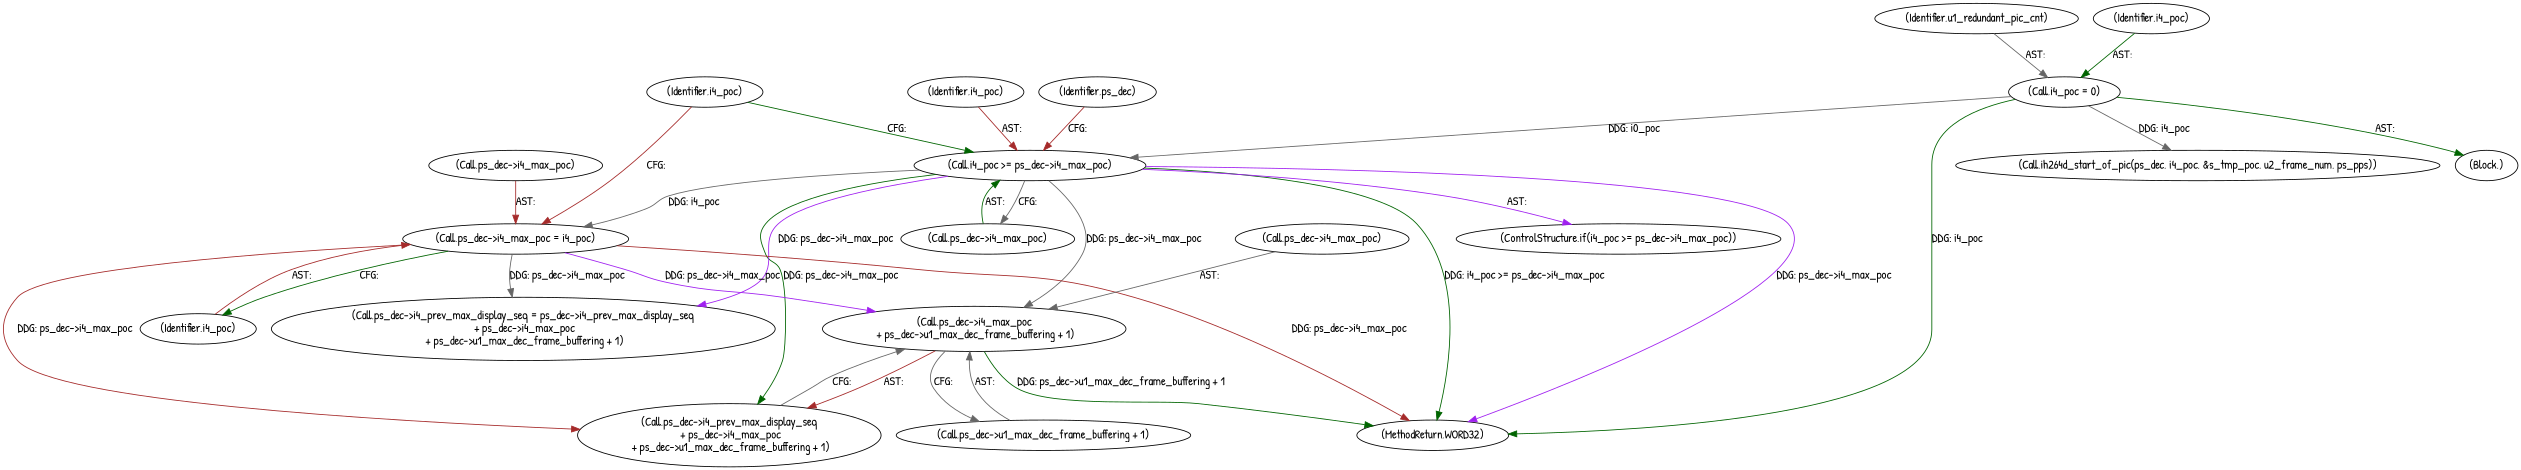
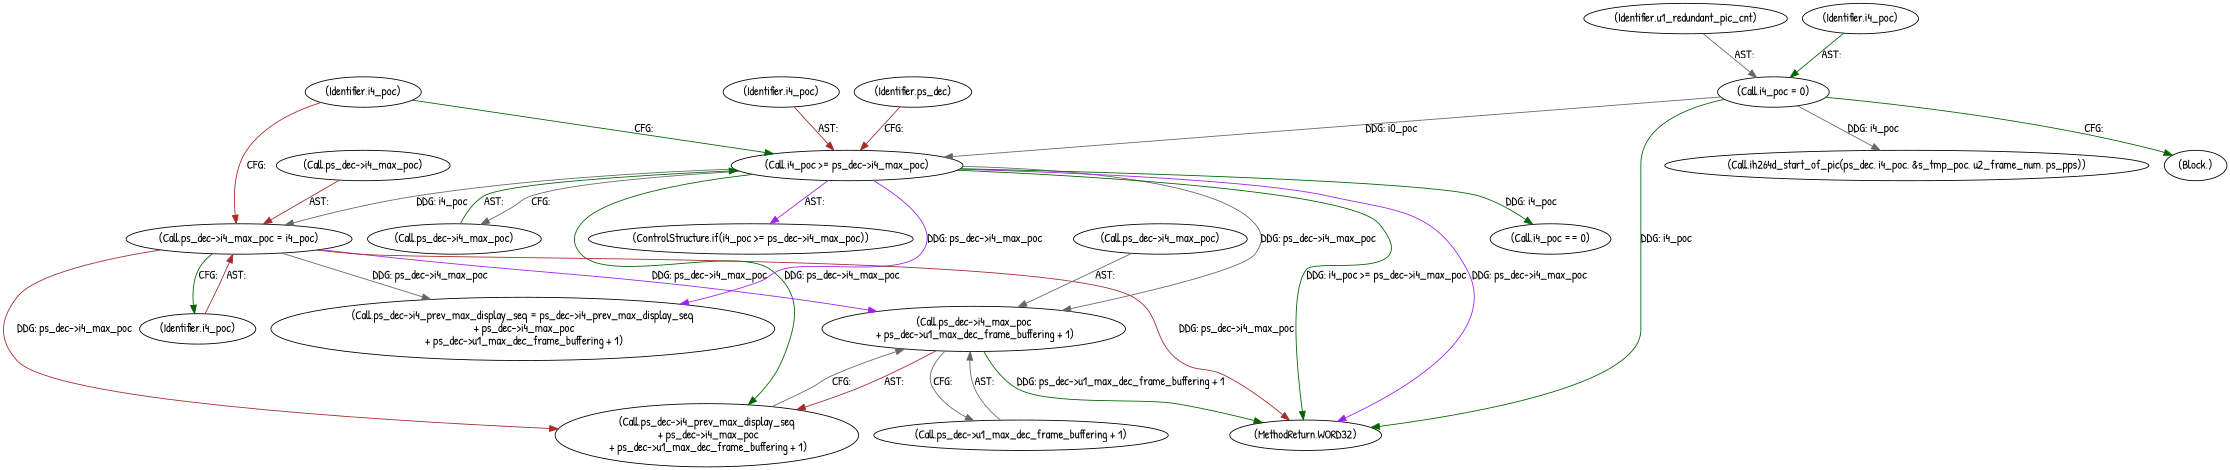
(2387, 129) -> (2095, 129)
none -> (1550, 239)
